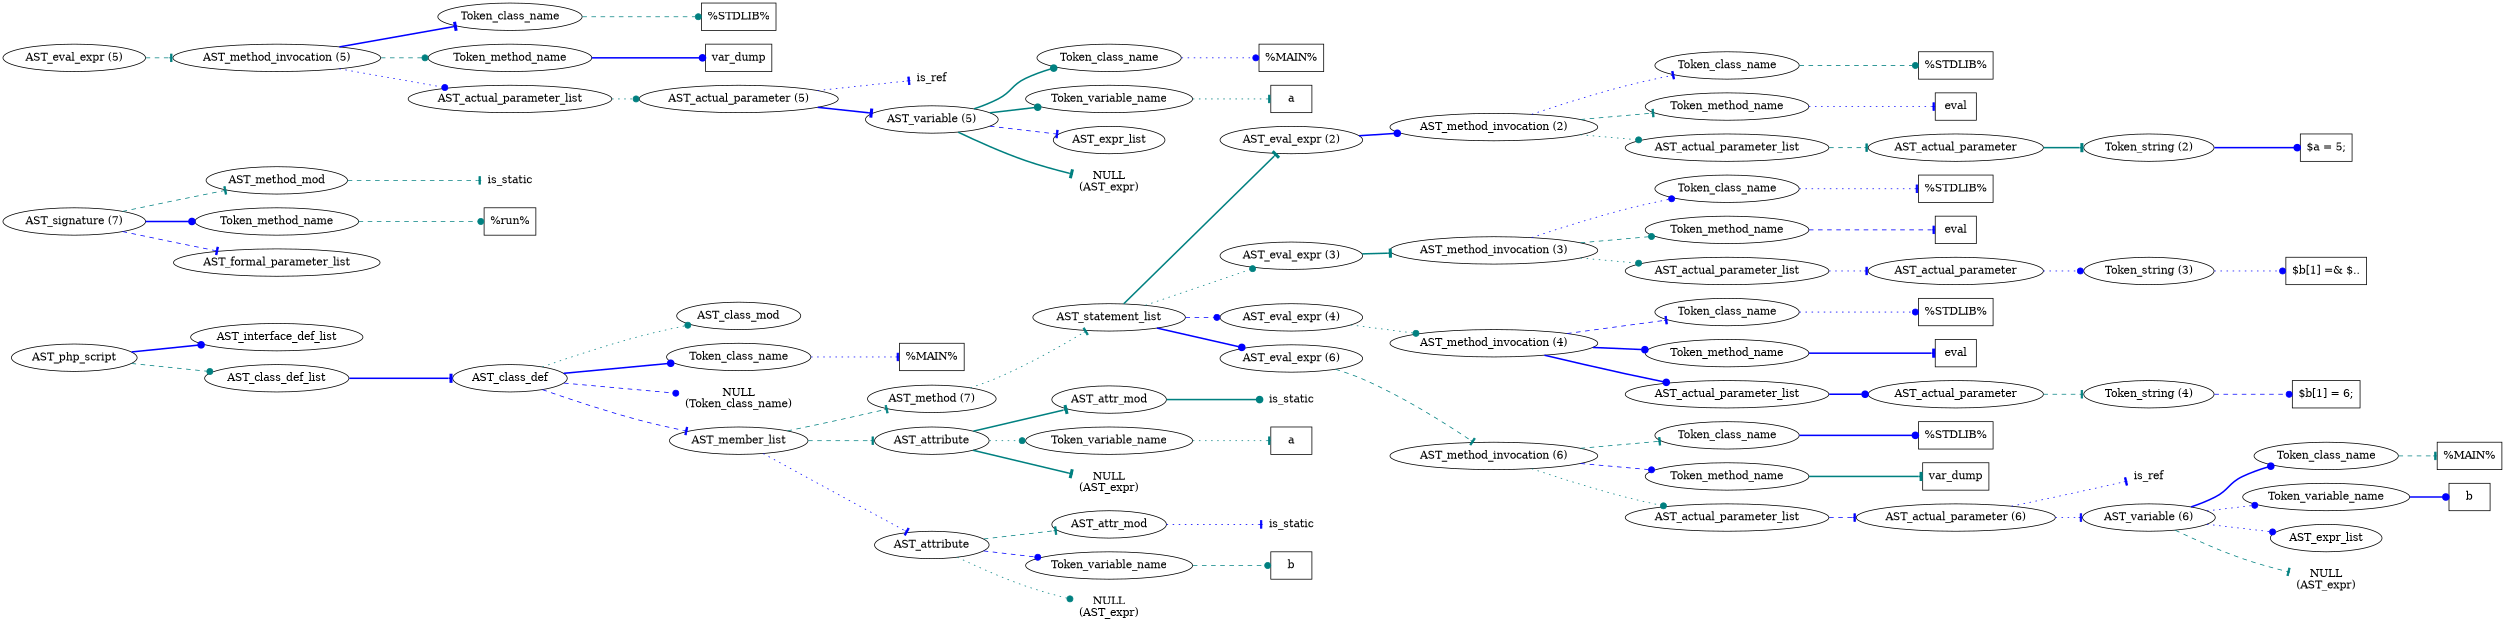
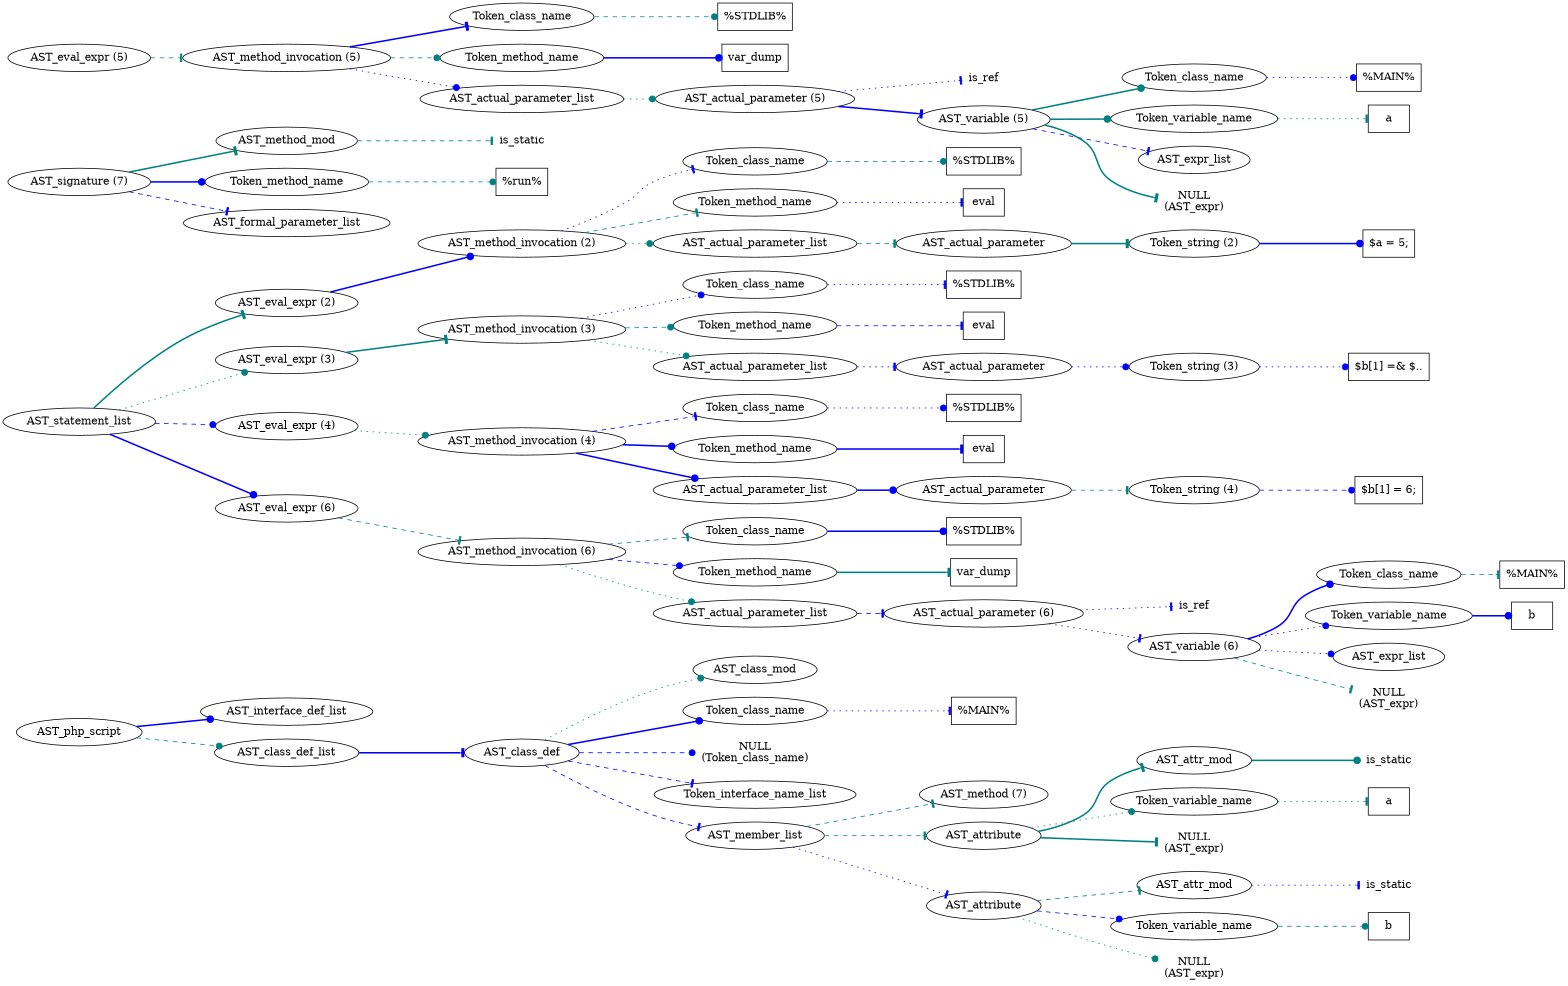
(173, 201) -> (181, 162)
(1028, 363) -> none
none -> (755, 795)
